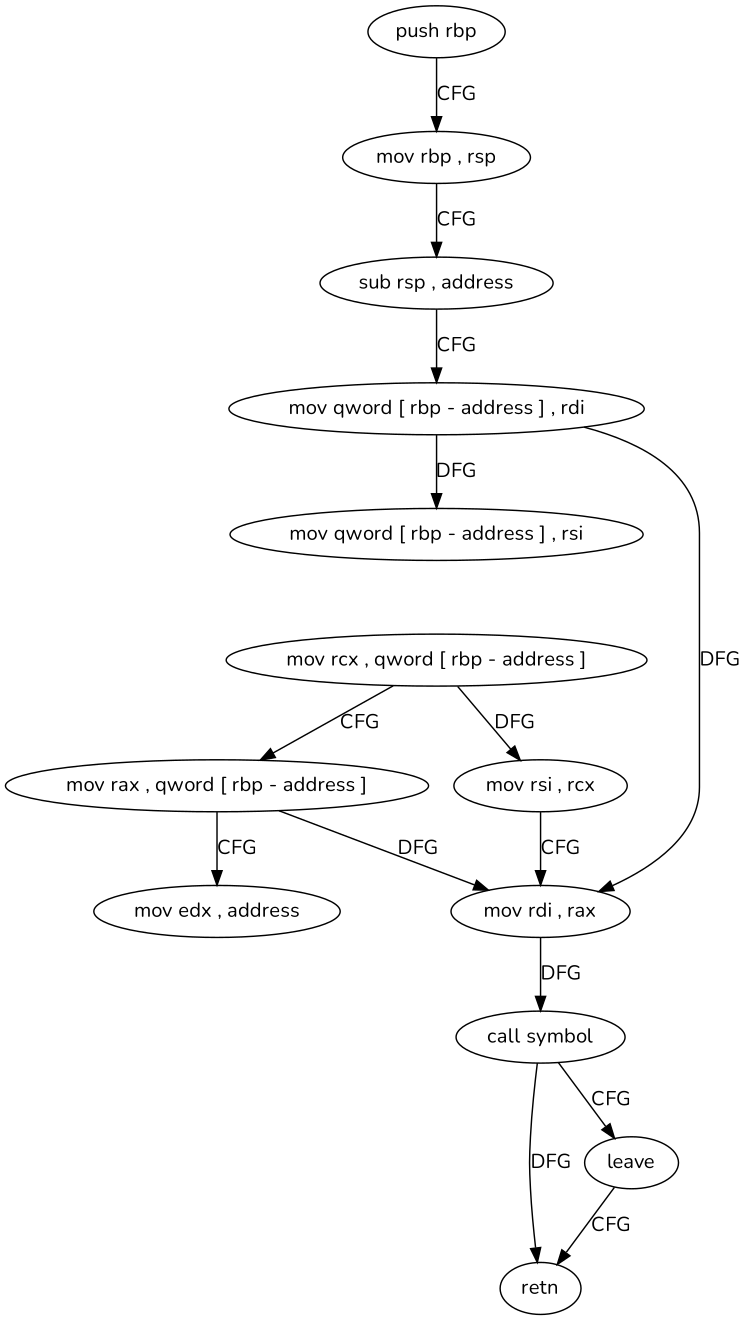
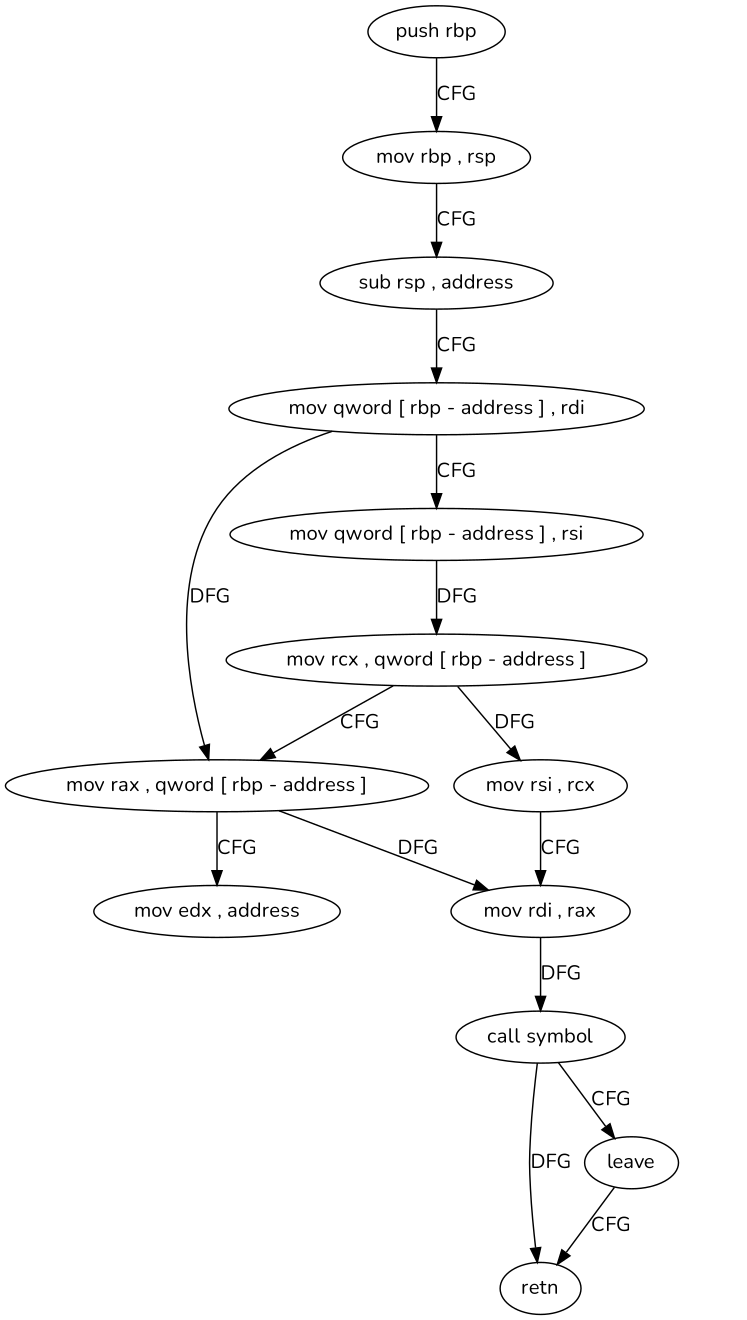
(457, 472) -> (457, 472)
none -> (437, 590)
(699, 645) -> (196, 555)
